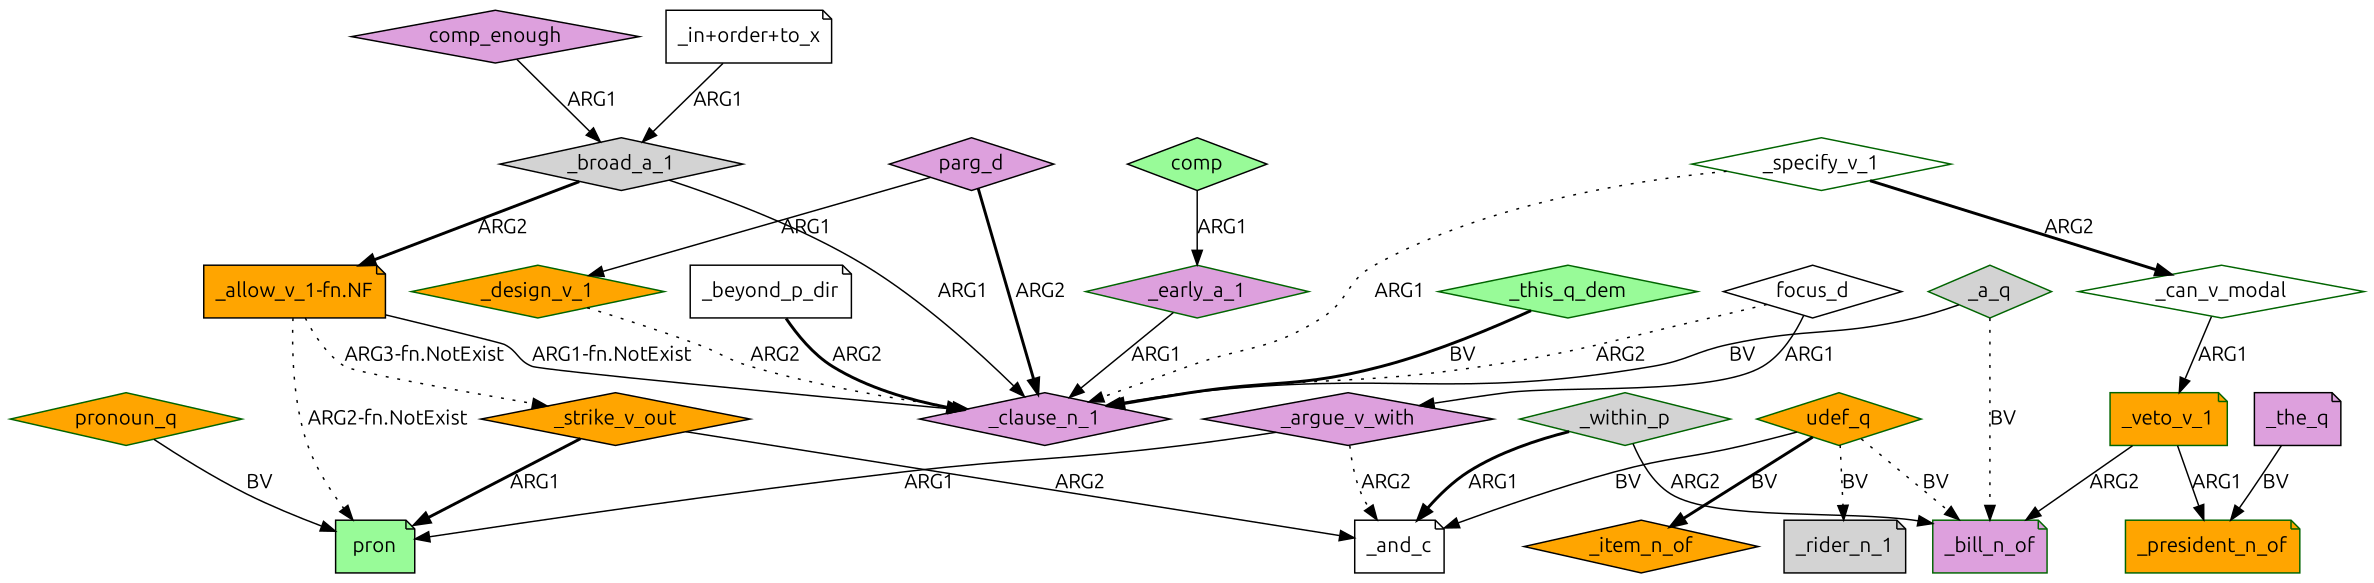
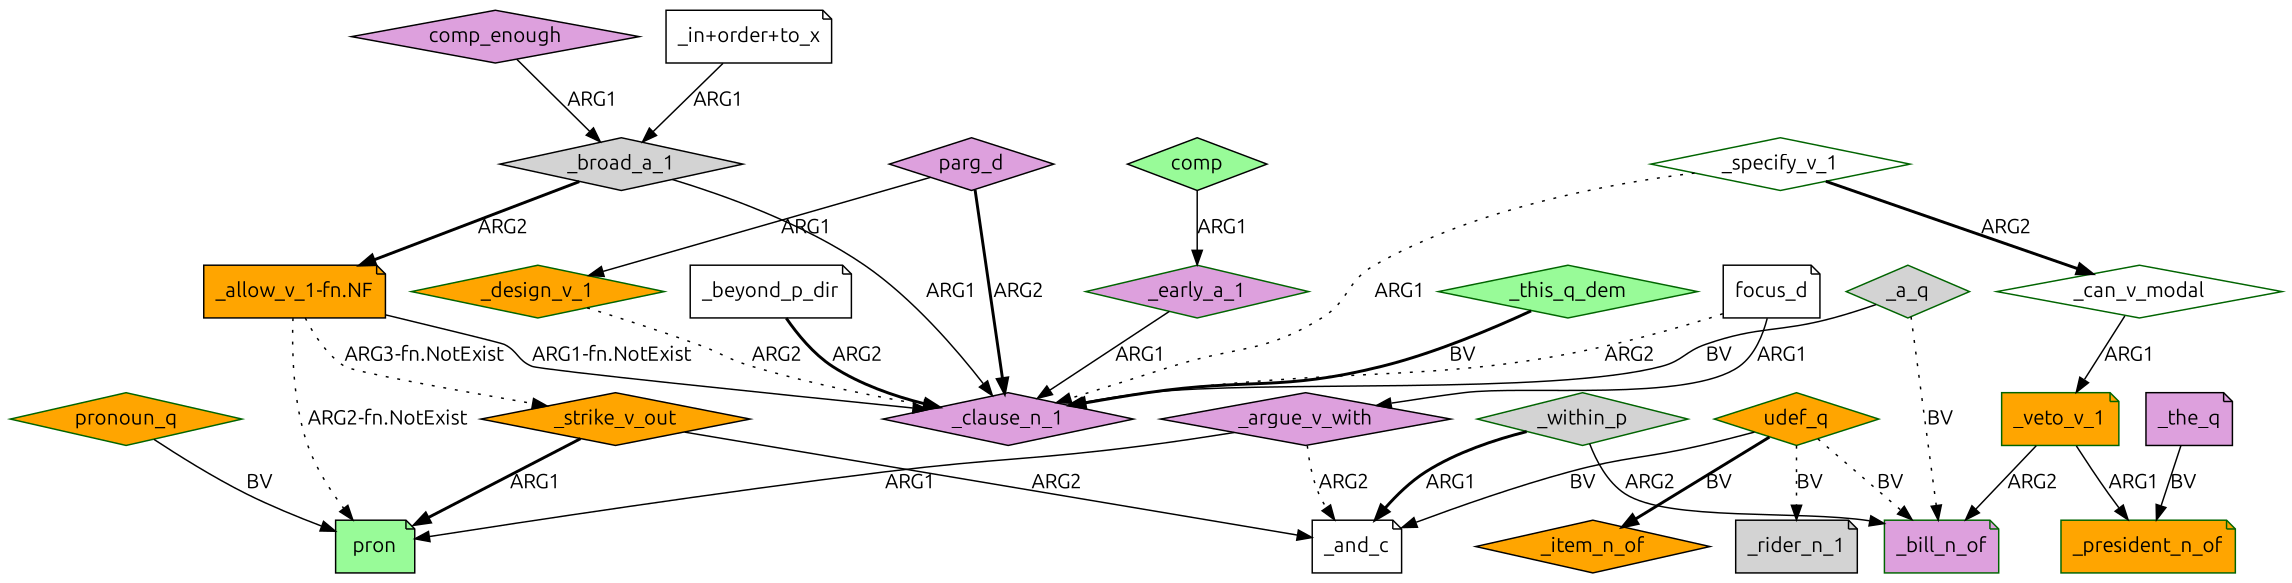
(1813, 292) -> (1772, 292)
